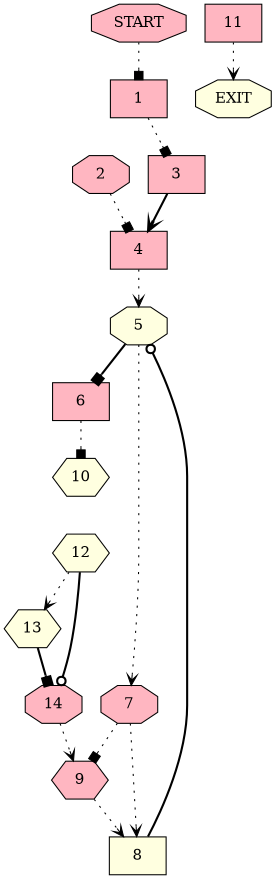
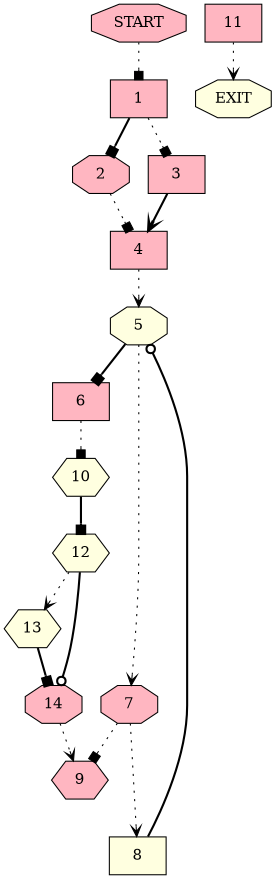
none -> (122, 132)
none -> (81, 510)
(106, 814) -> none
